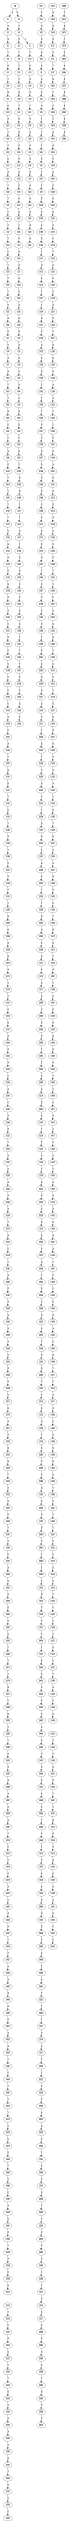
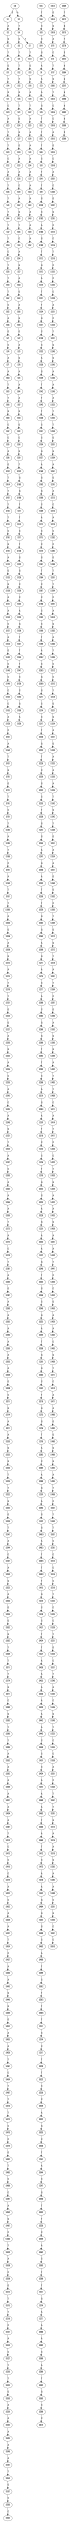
none -> (53, 1727)
none -> (8, 2298)
